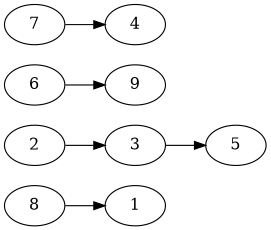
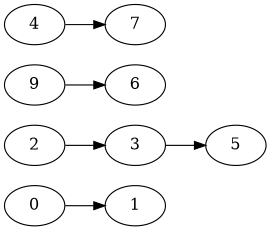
(80, 25) -> (80, 25)
(80, 85) -> (80, 85)
(35, 206) -> (35, 206)
